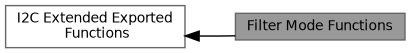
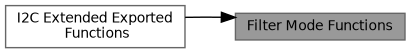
(217, 36) -> (203, 17)
